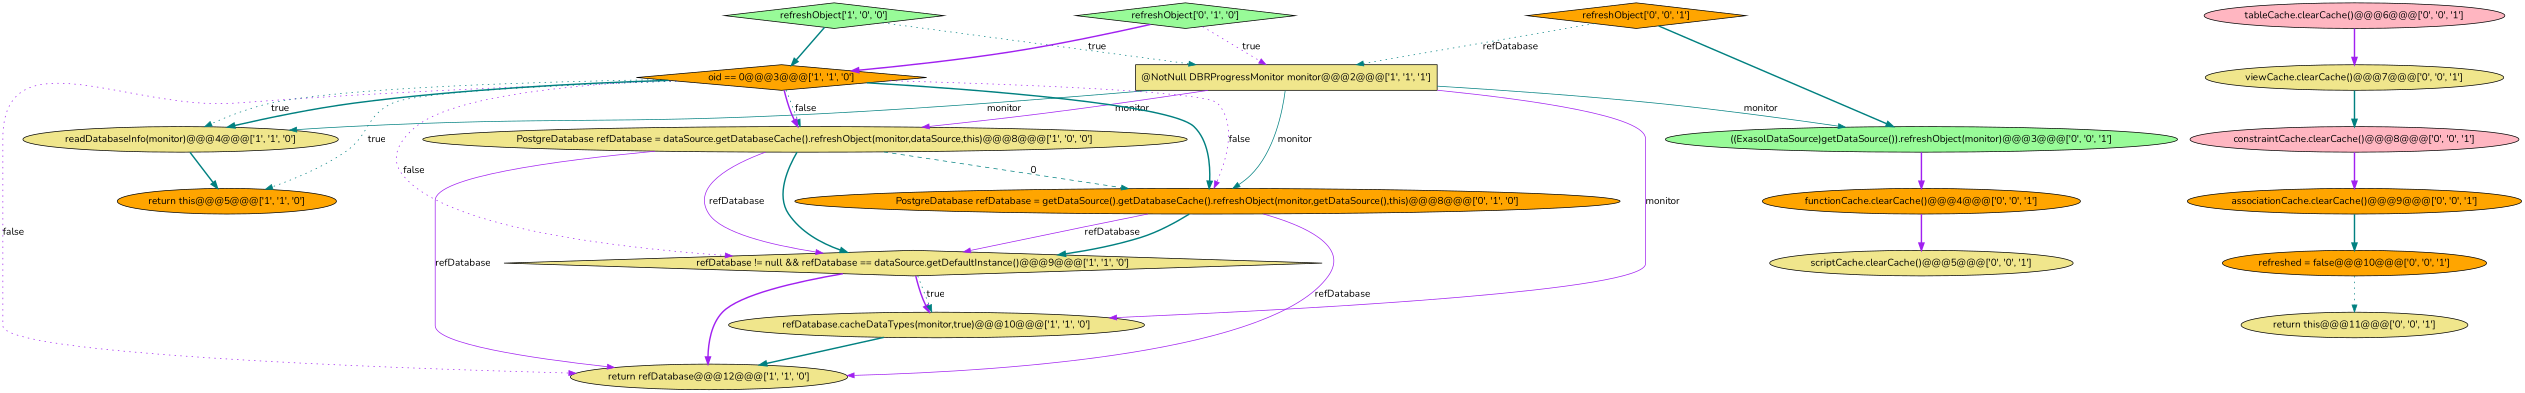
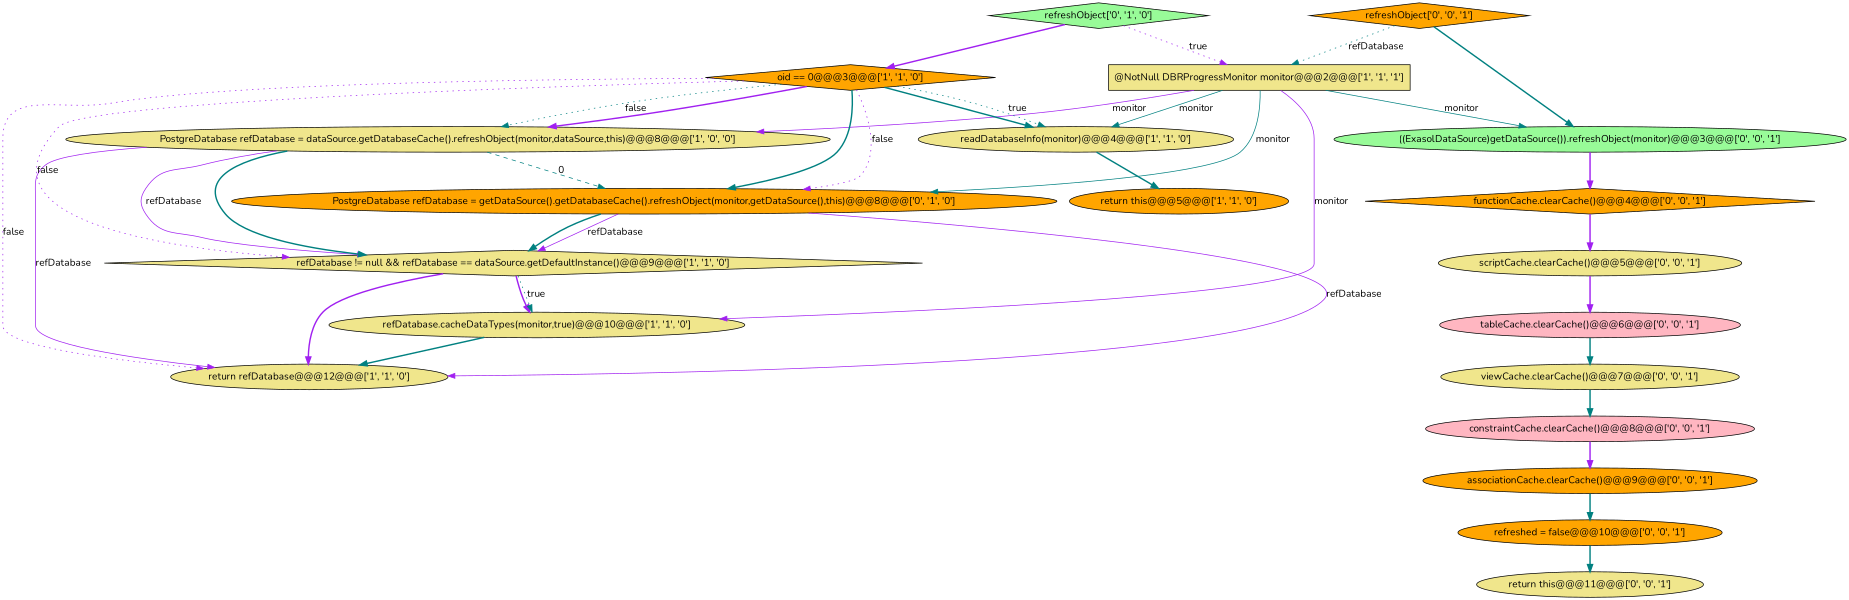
(834, 16) -> none
(2354, 43) -> (1590, 347)
(385, 107) -> none
(1921, 201) -> (1590, 201)
none -> (1590, 290)
(2354, 290) -> (1590, 555)
